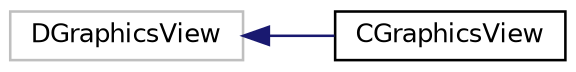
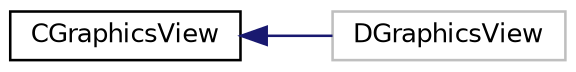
(302, 36) -> (300, 36)
